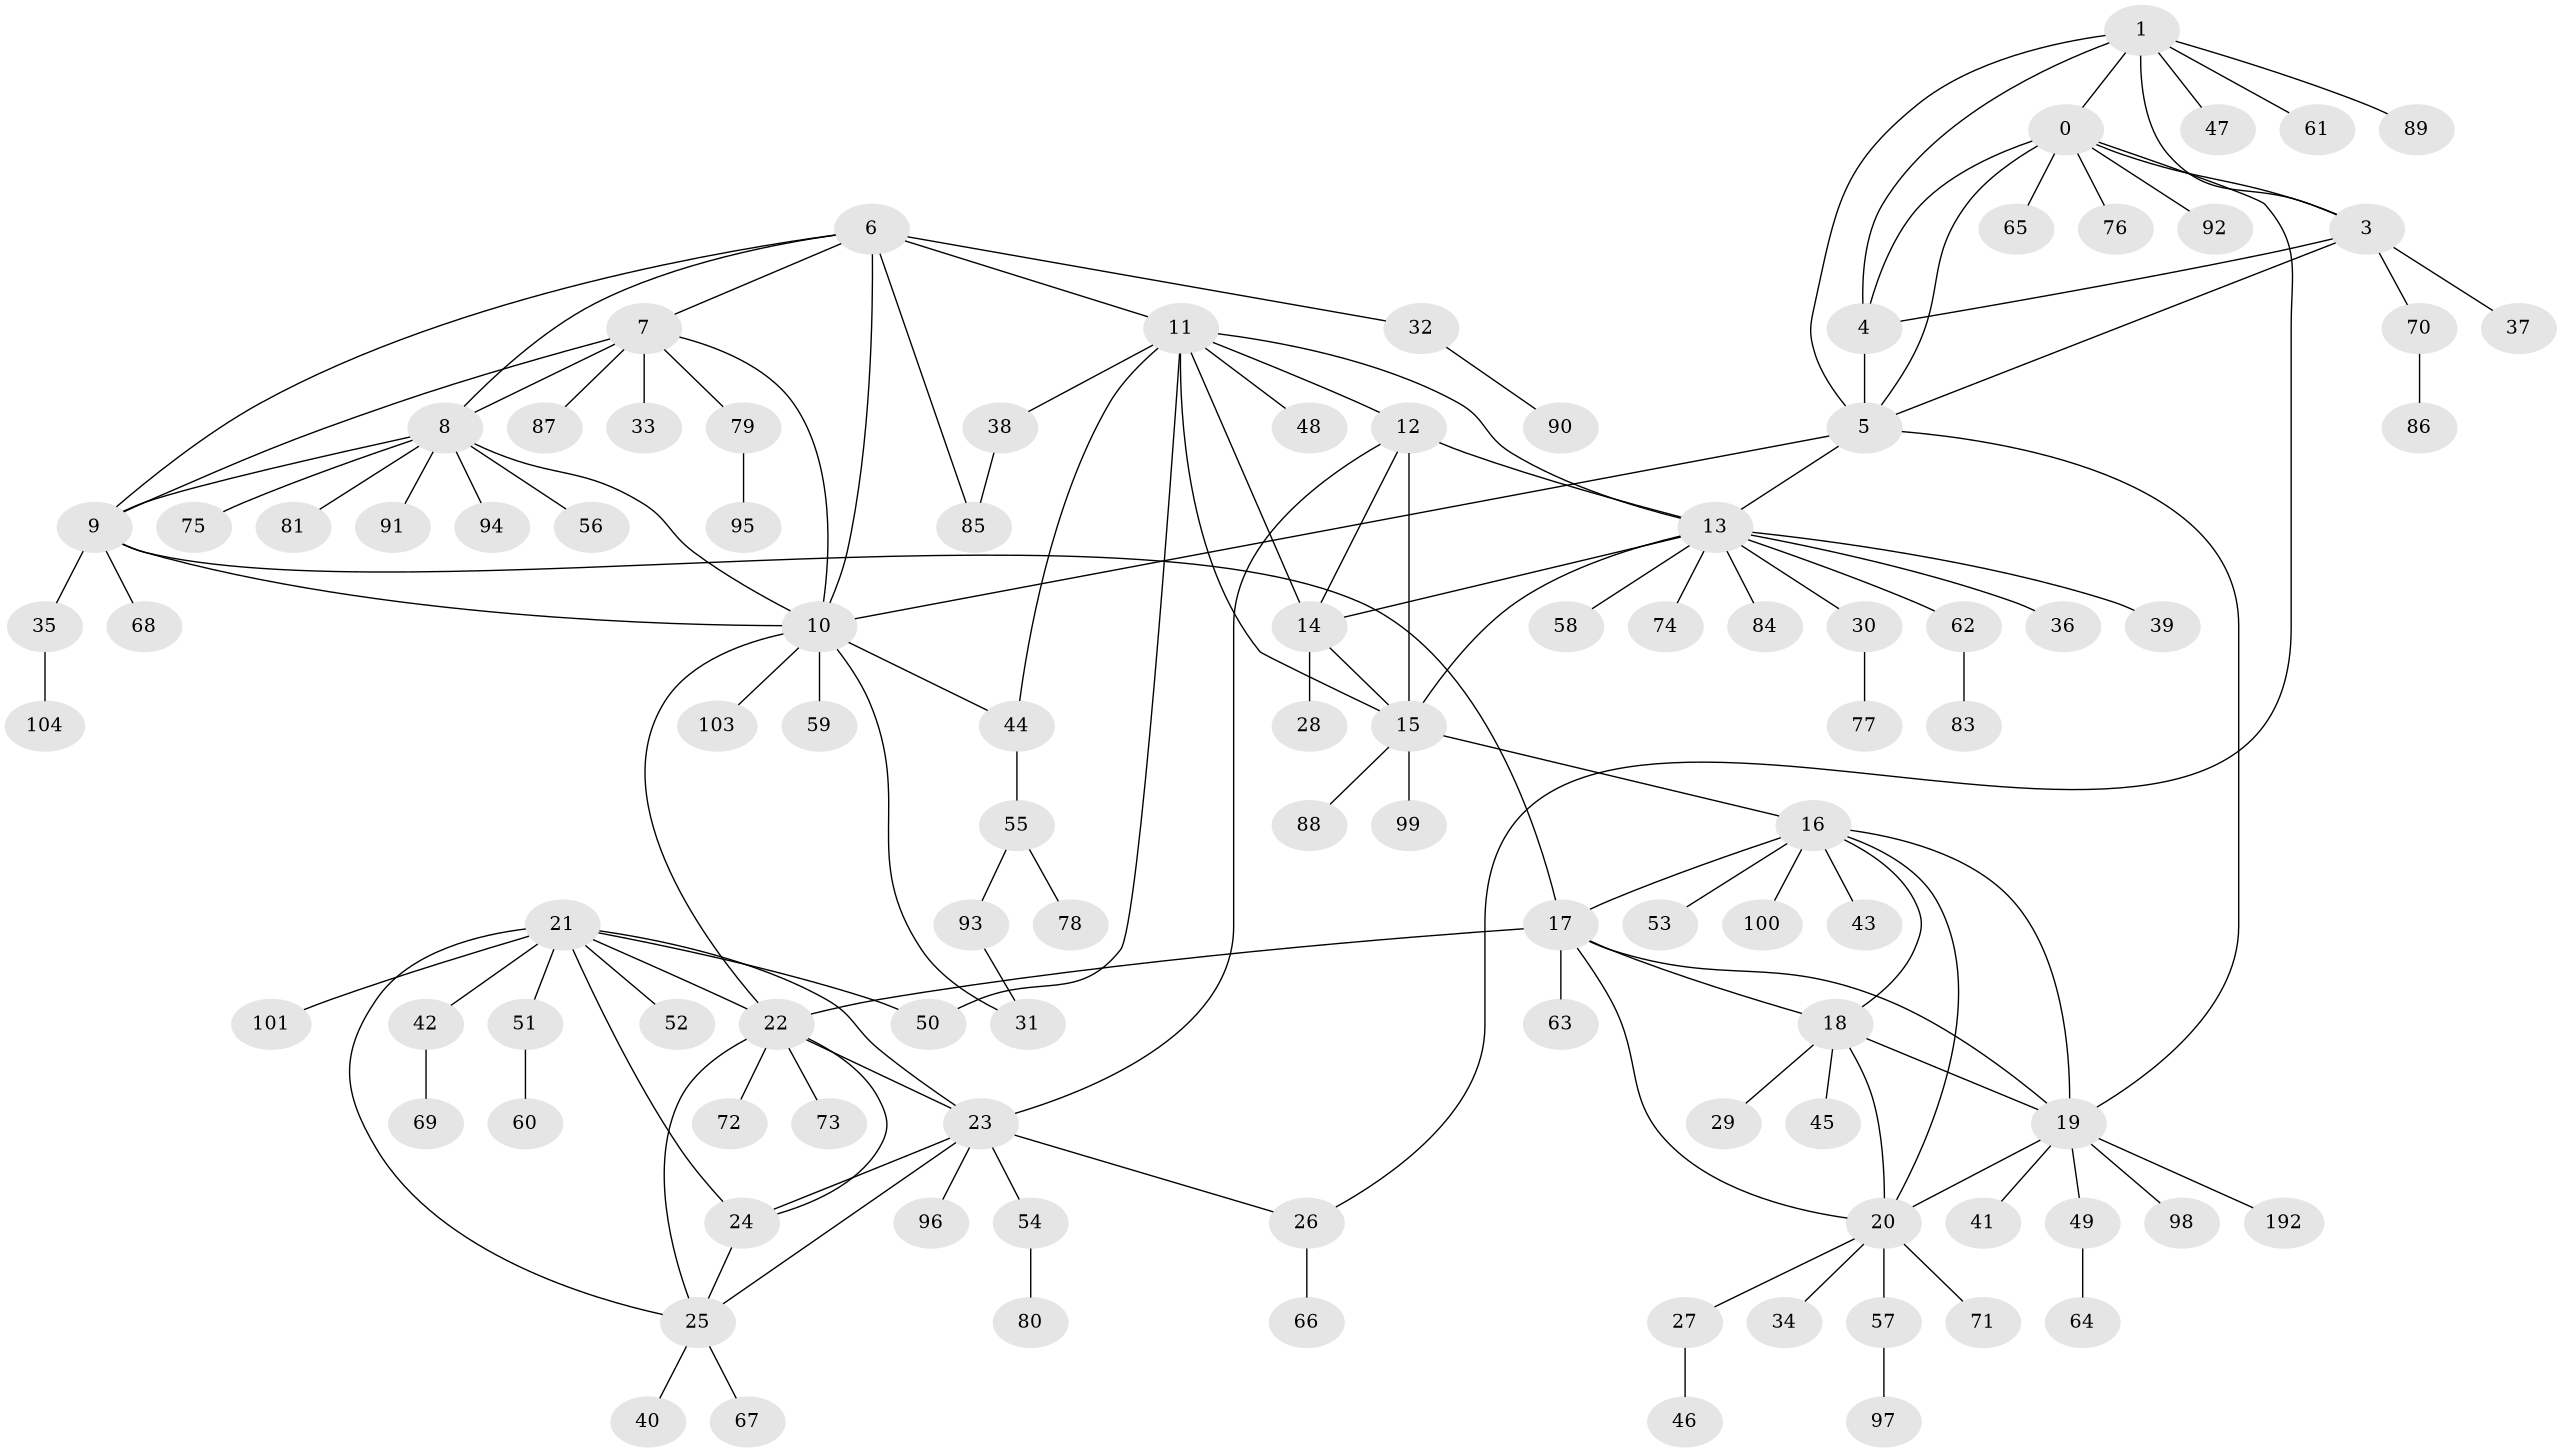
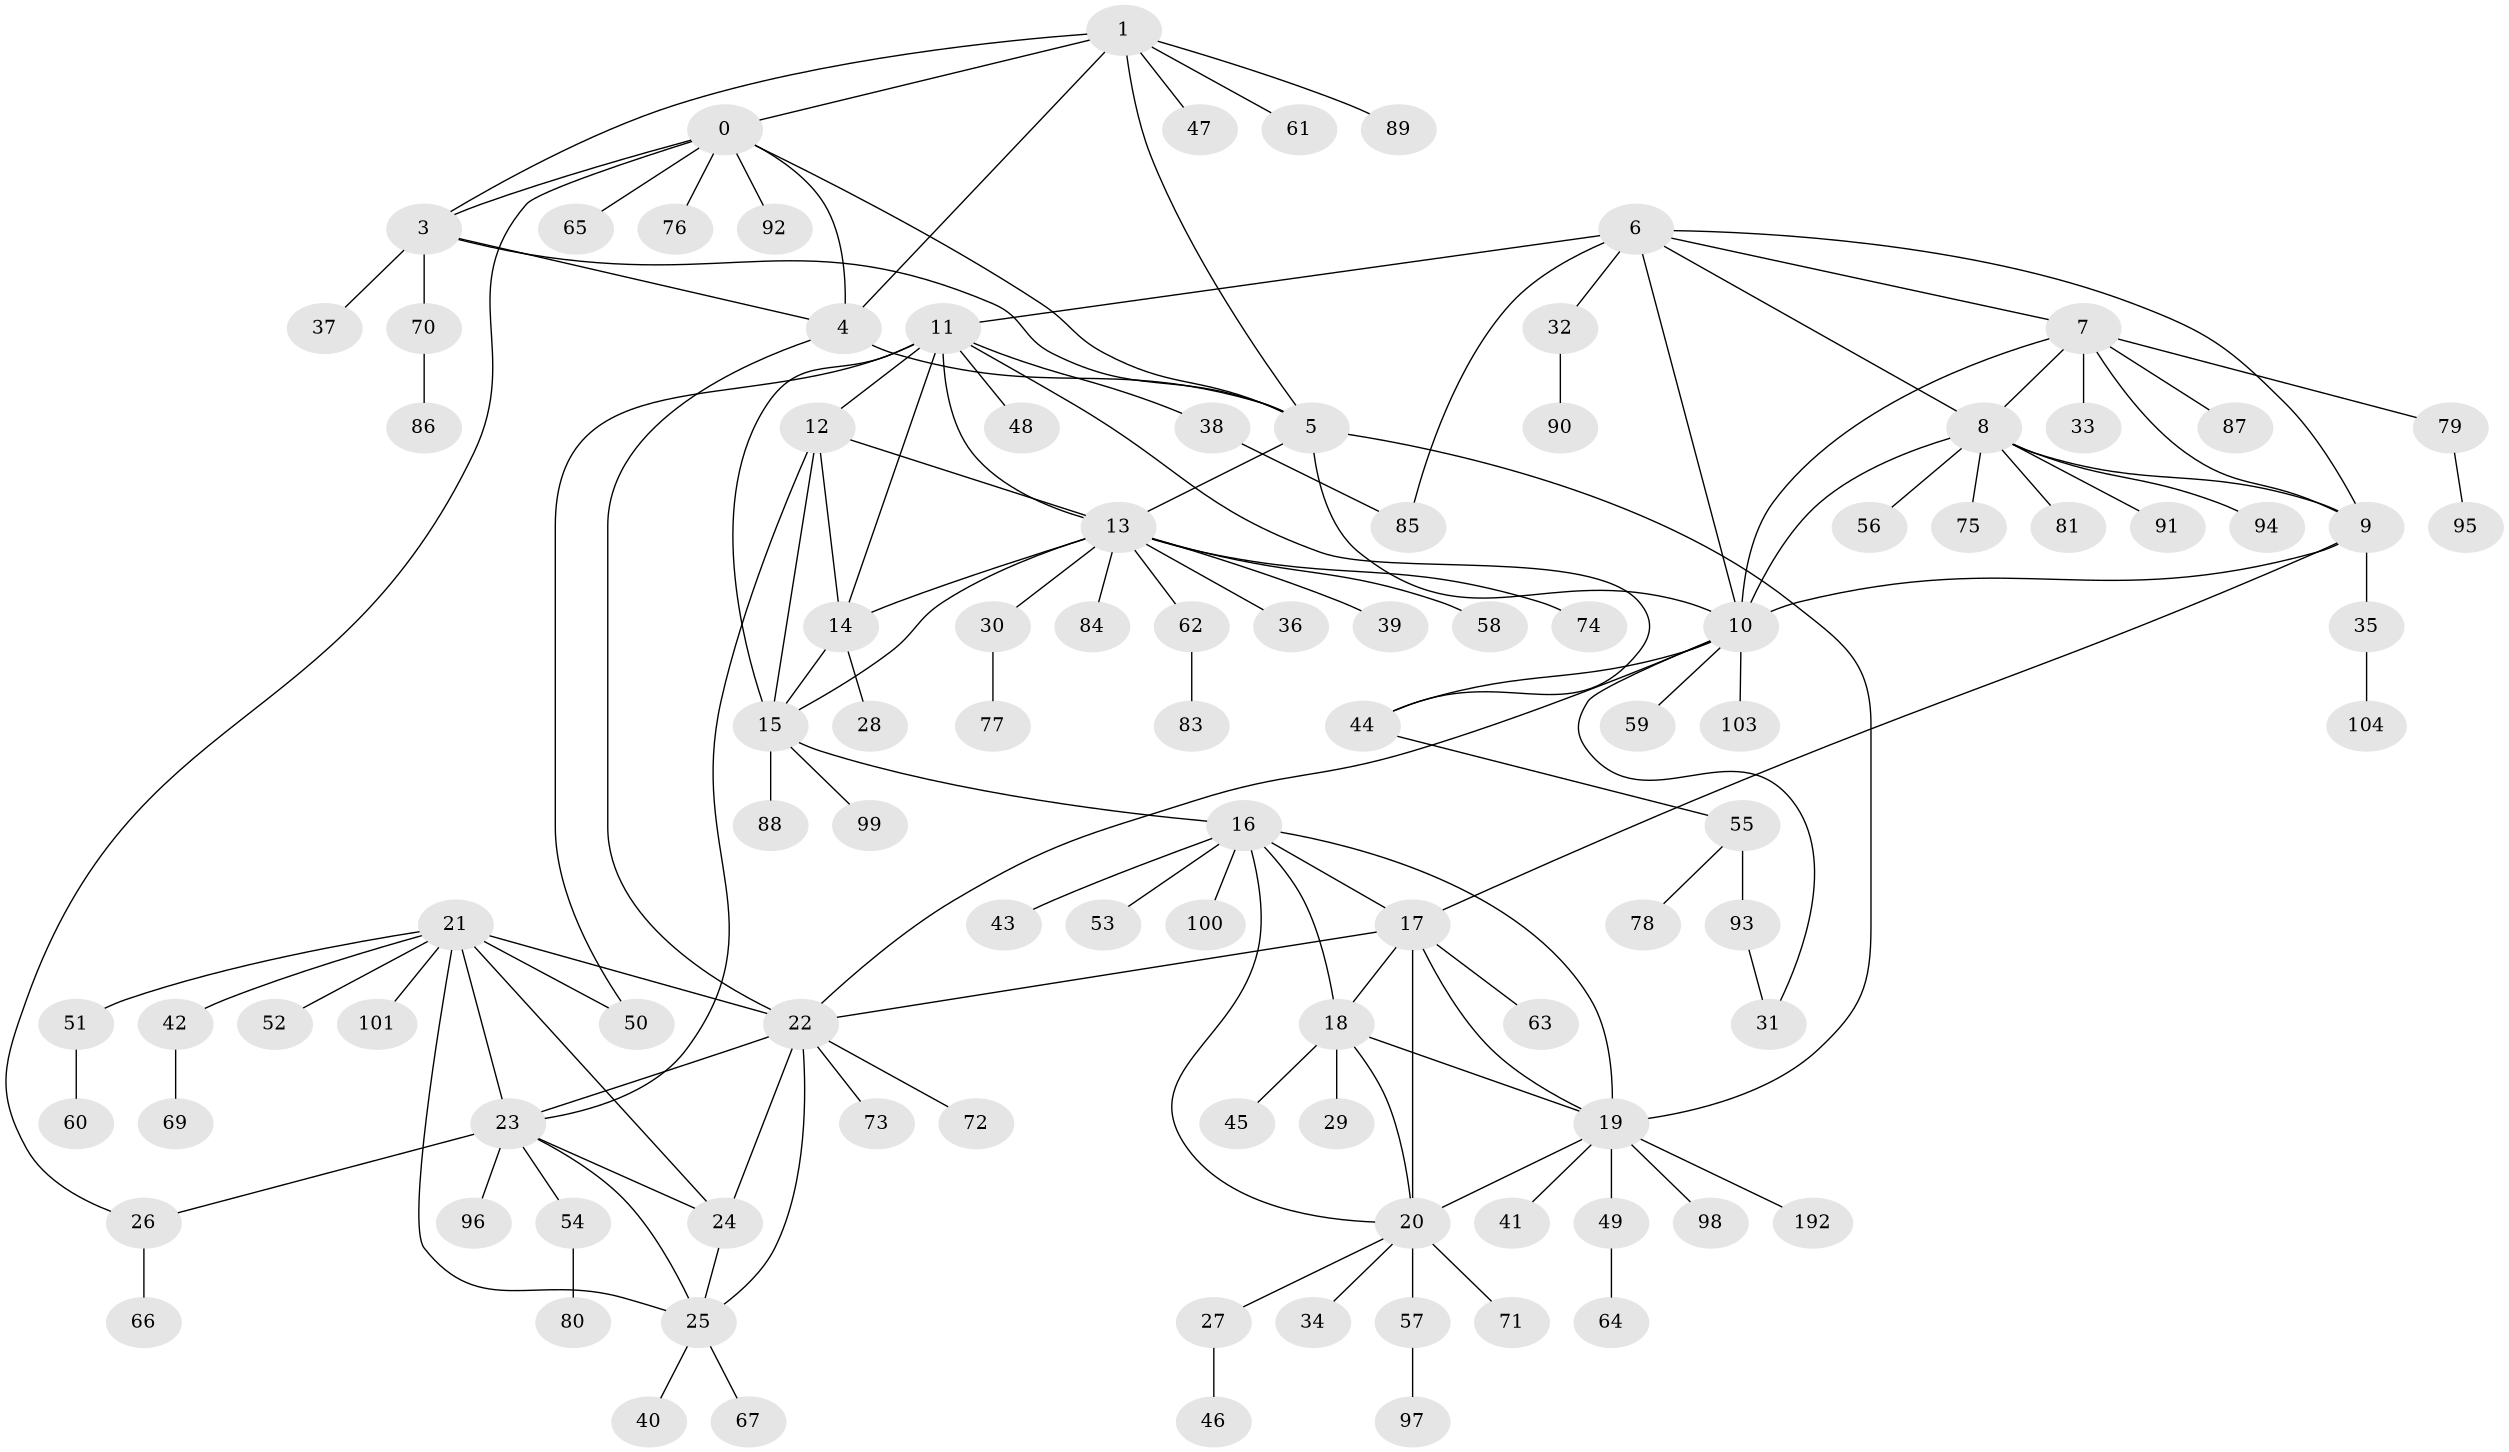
(144, 627) -> none
none -> (608, 659)
